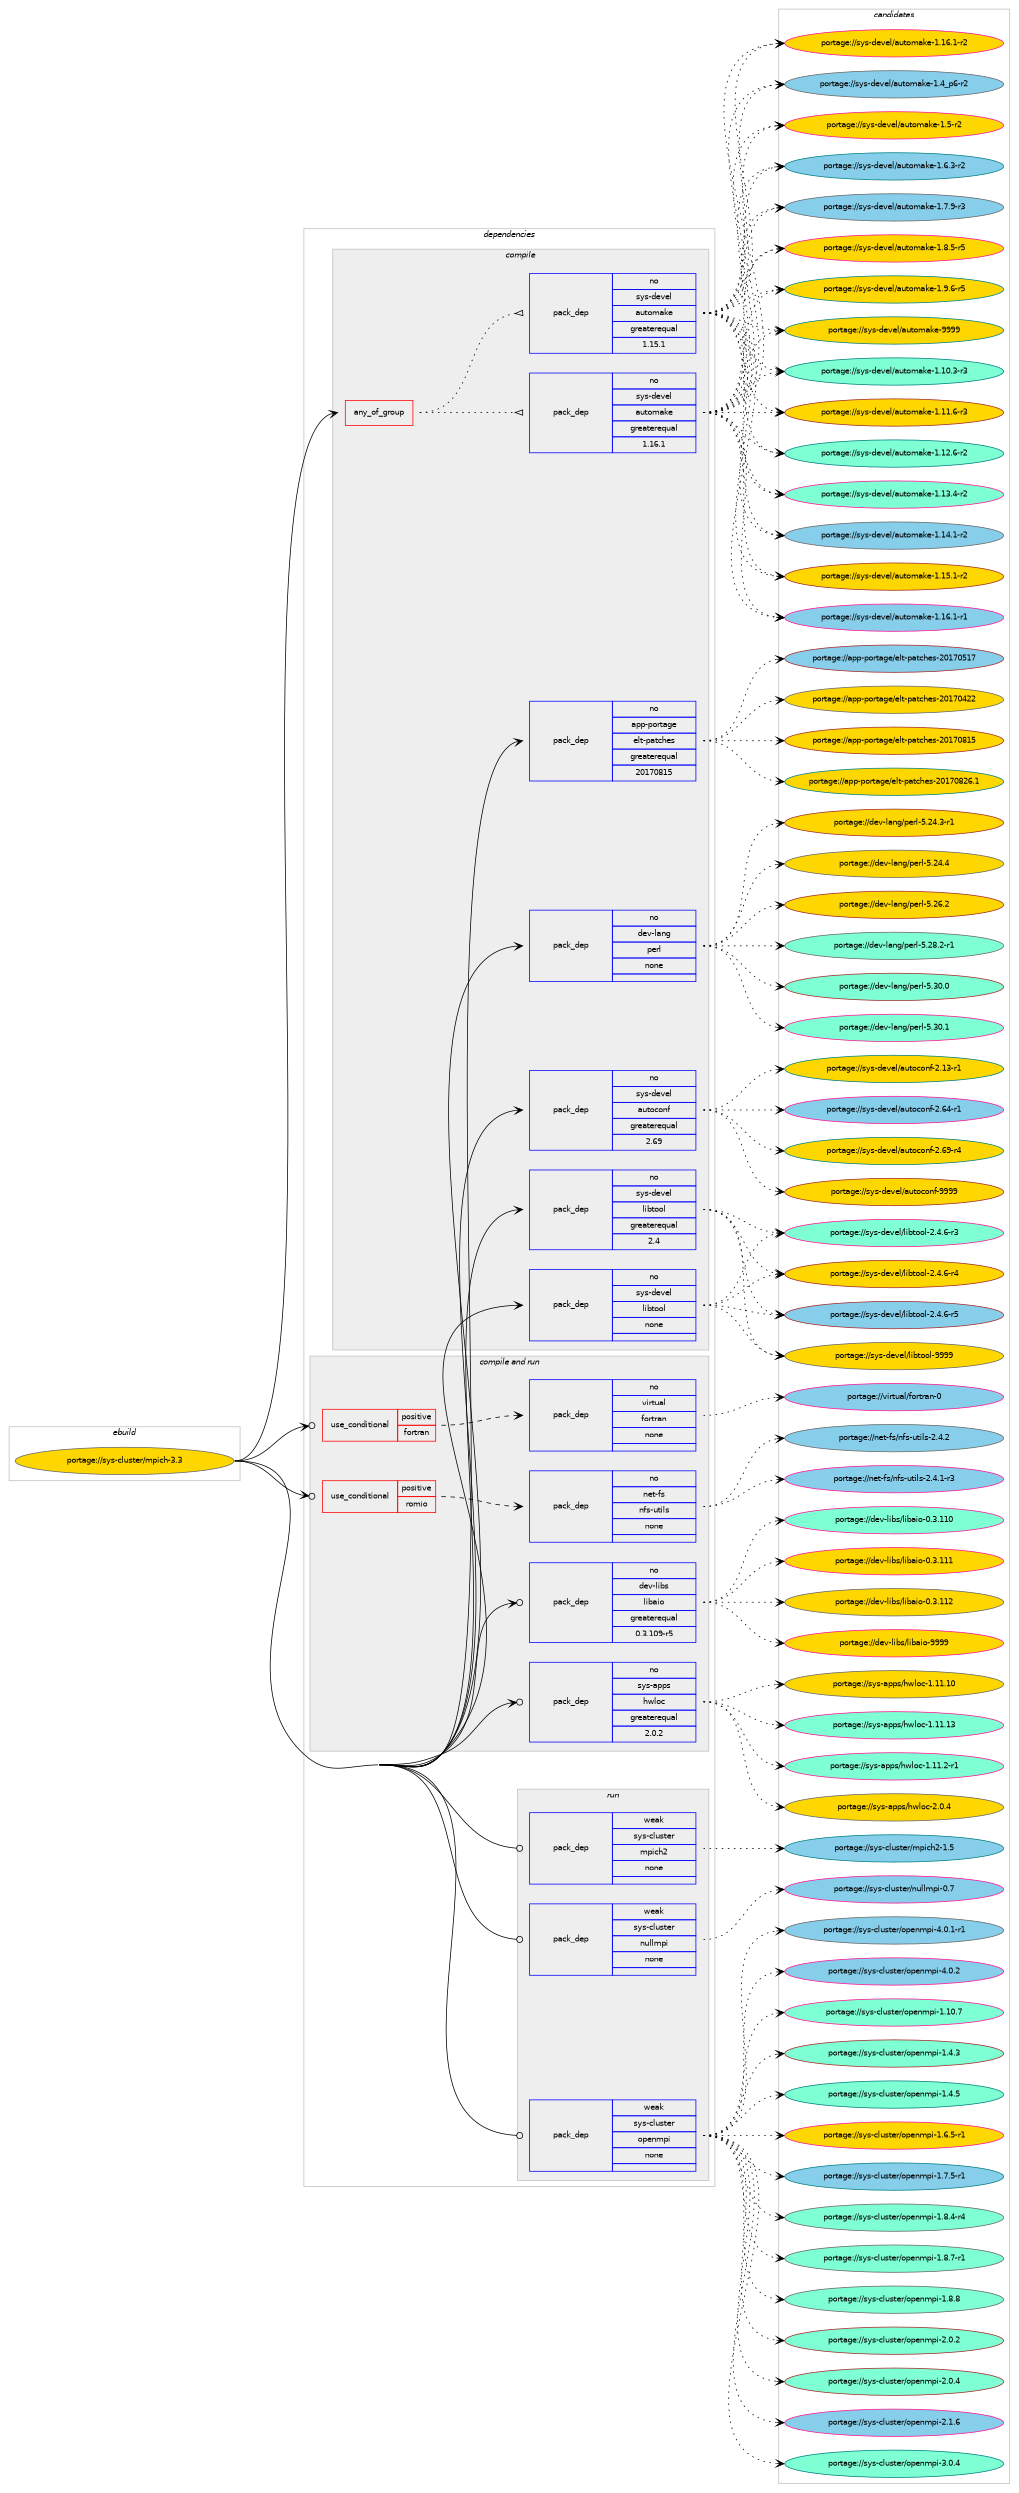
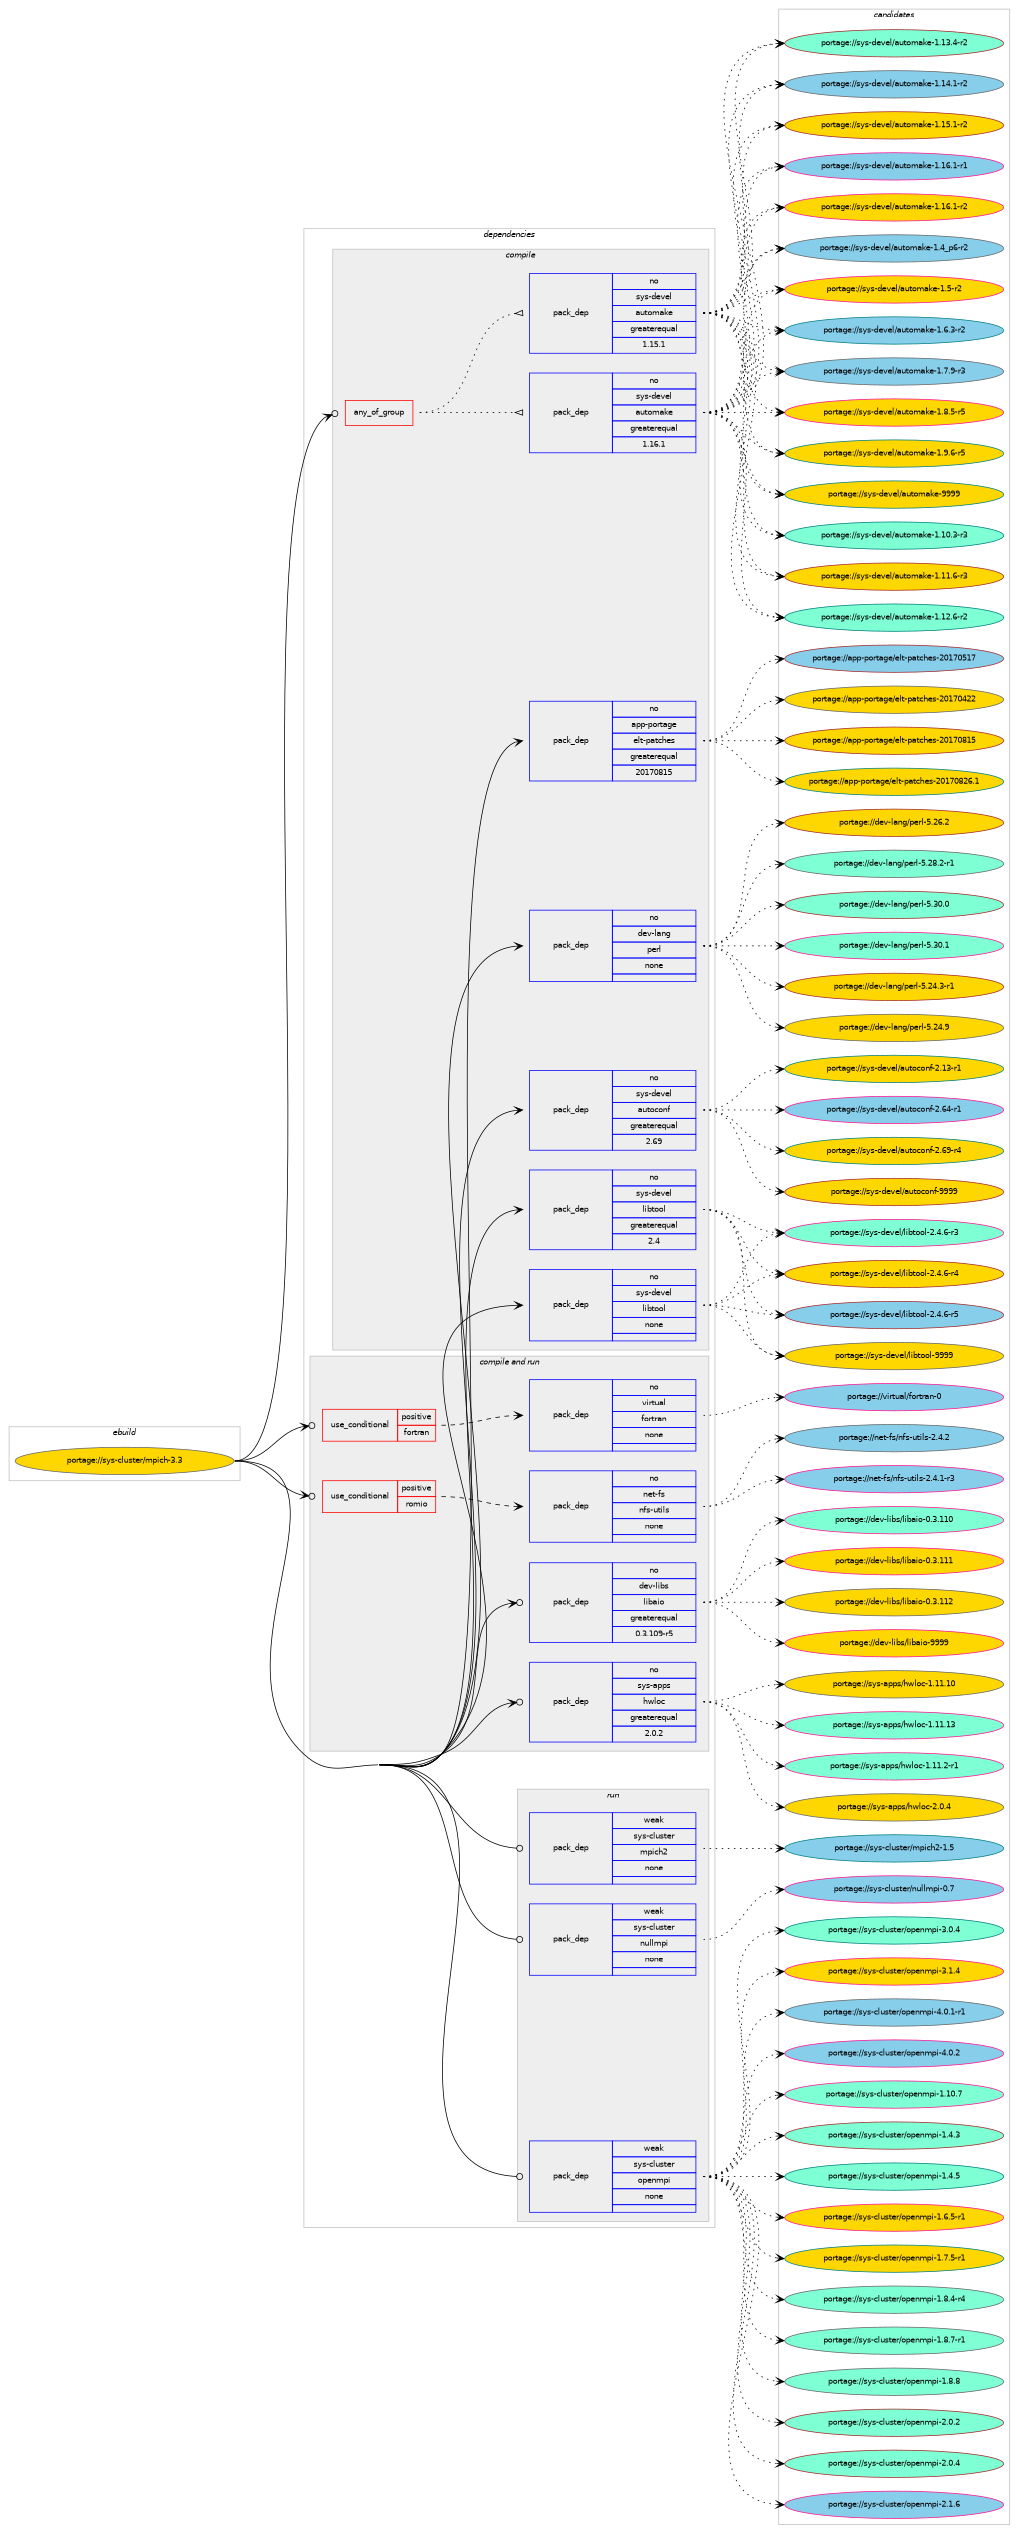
(894, 495) -> (894, 43)
(894, 864) -> (894, 1028)
(286, 940) -> (286, 943)
none -> (894, 1971)
(894, 2177) -> (894, 2259)
